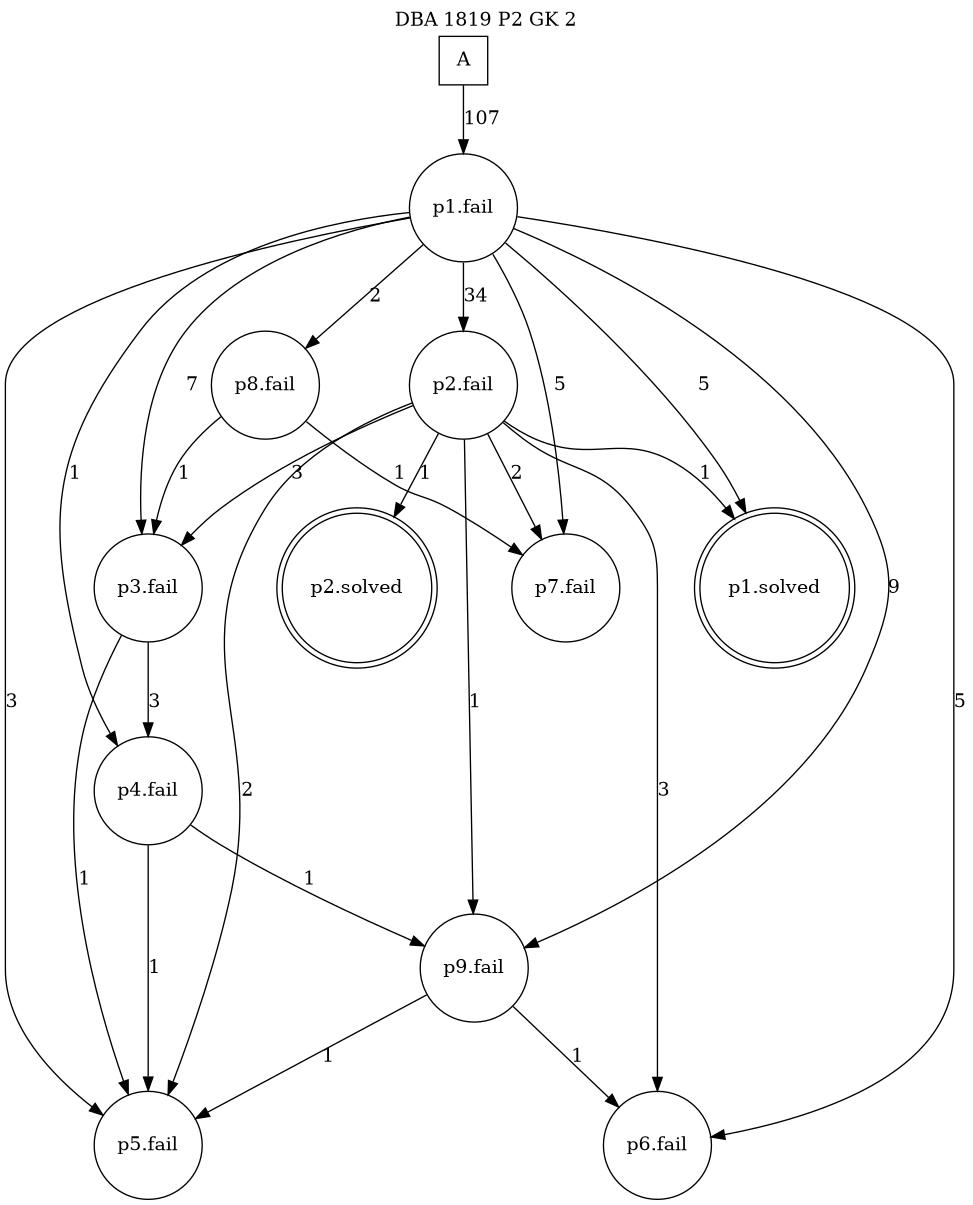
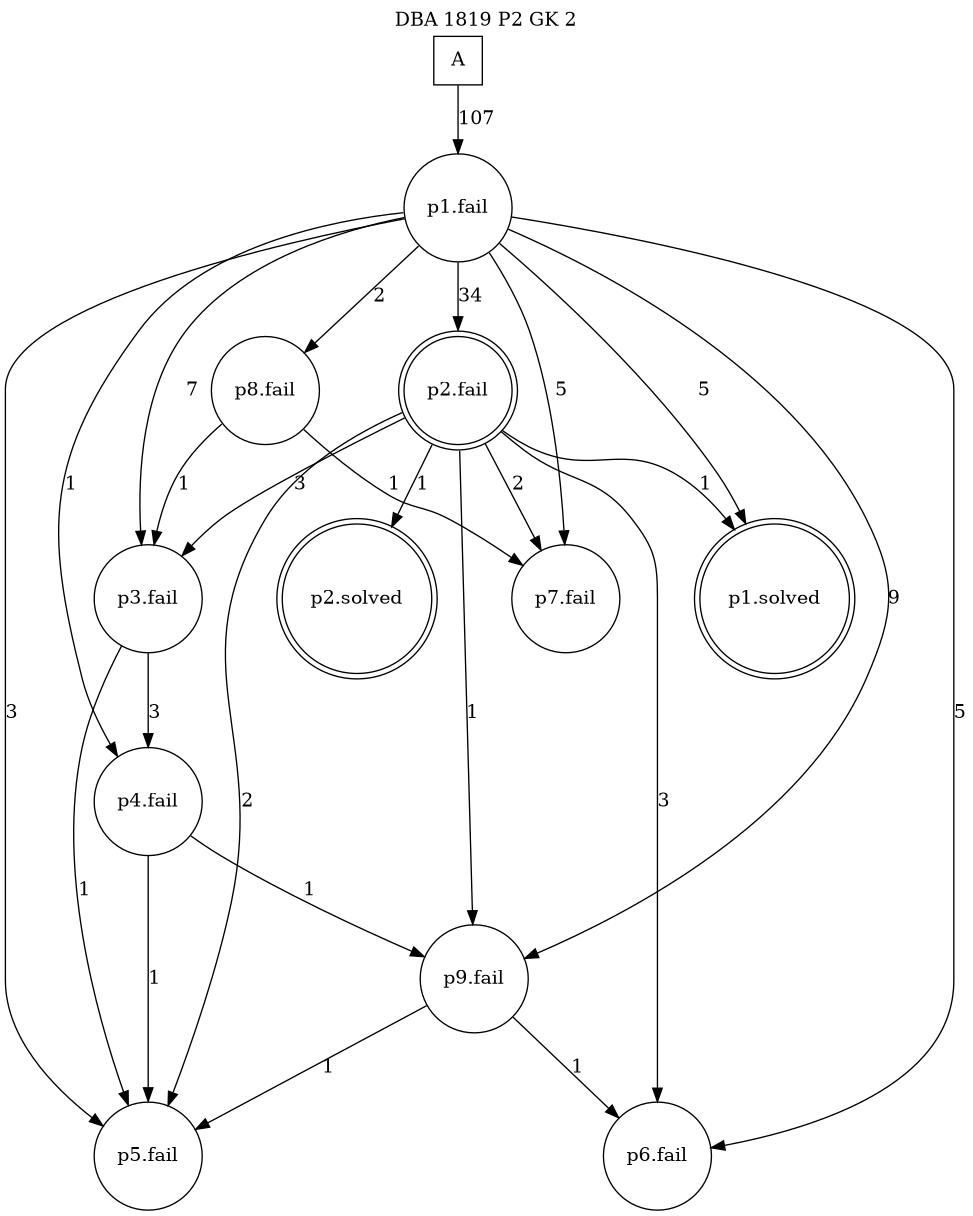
(463, 385) -> (458, 391)
